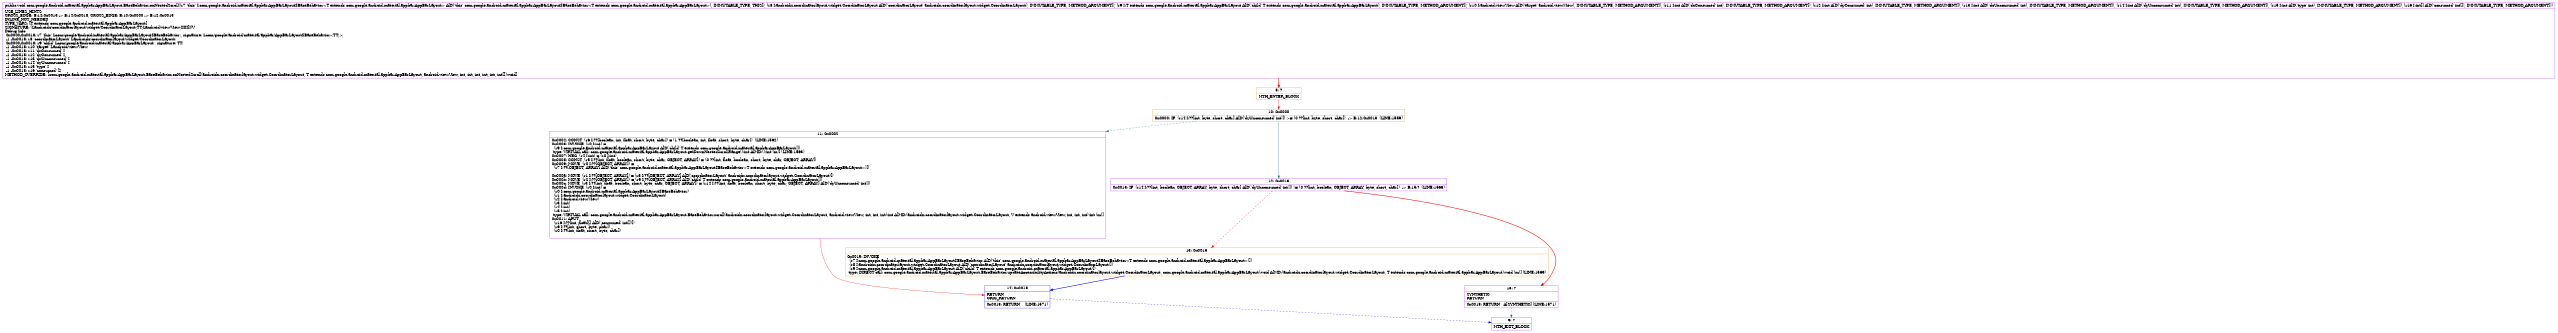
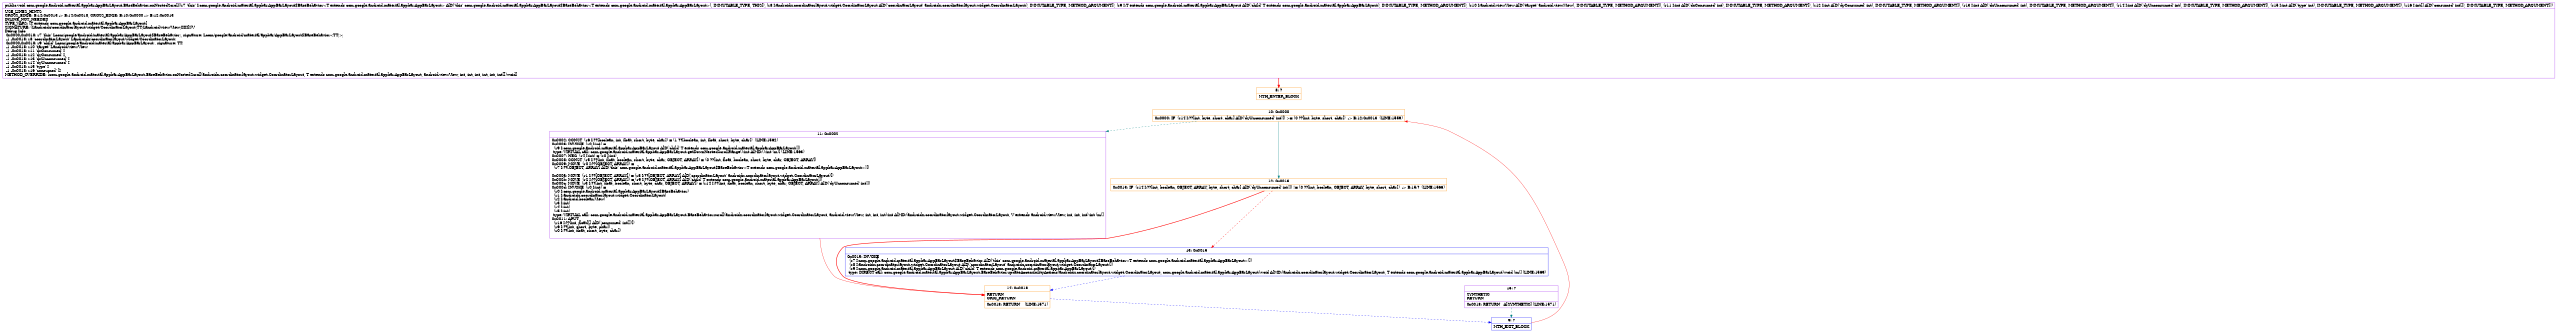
(1279, 103) -> (1532, 199)
(1279, 185) -> (1279, 185)
(575, 199) -> (579, 199)
(1472, 212) -> (970, 240)
(1197, 262) -> (1197, 262)
(1089, 283) -> (1089, 283)
(1017, 297) -> (1017, 297)
(1511, 324) -> (1511, 324)
